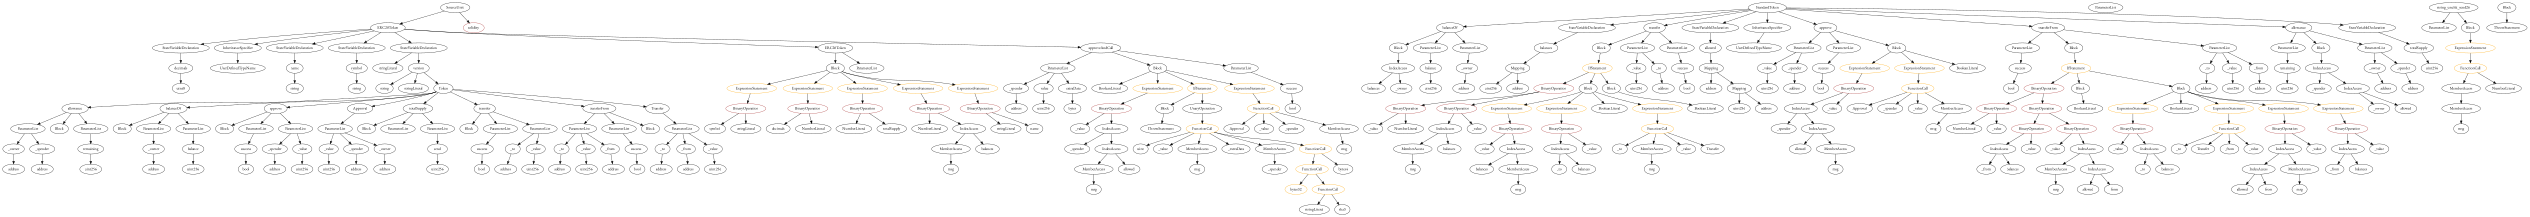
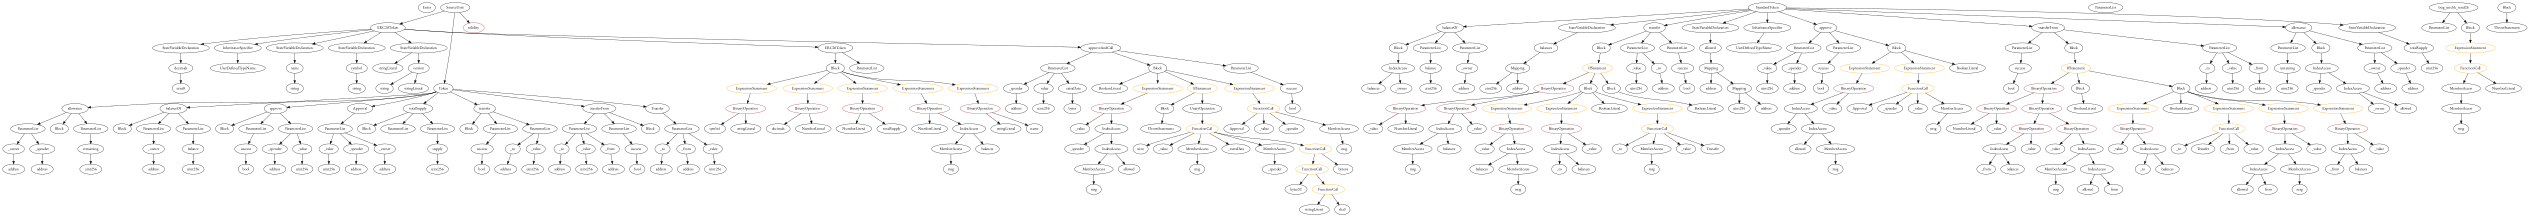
none -> (427, 8)
(2454, 8) -> (2454, 8)
(430, 77) -> (450, 47)
(438, 149) -> (438, 149)
(1296, 189) -> (1296, 189)
